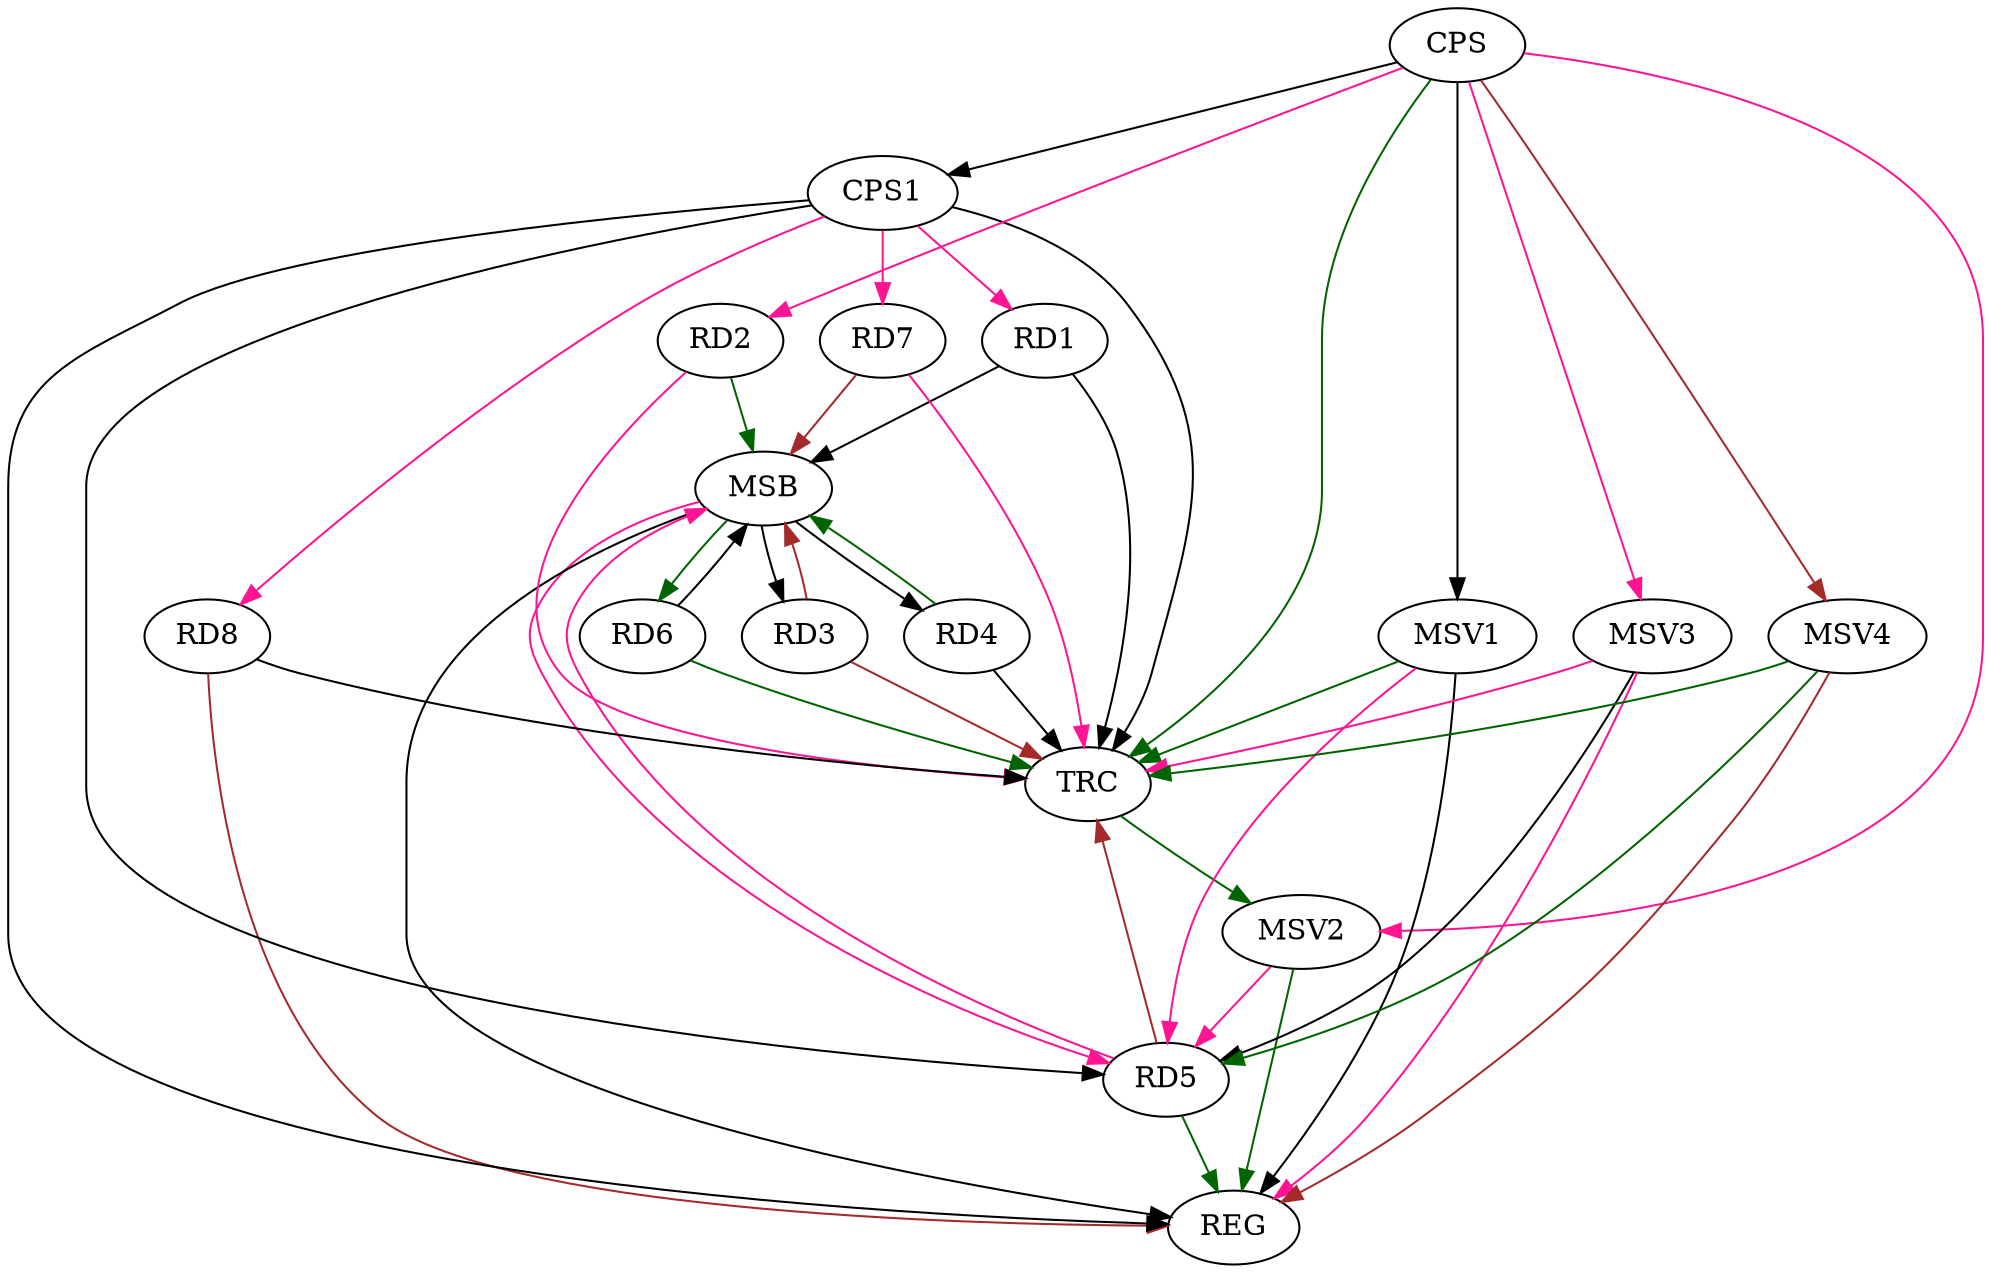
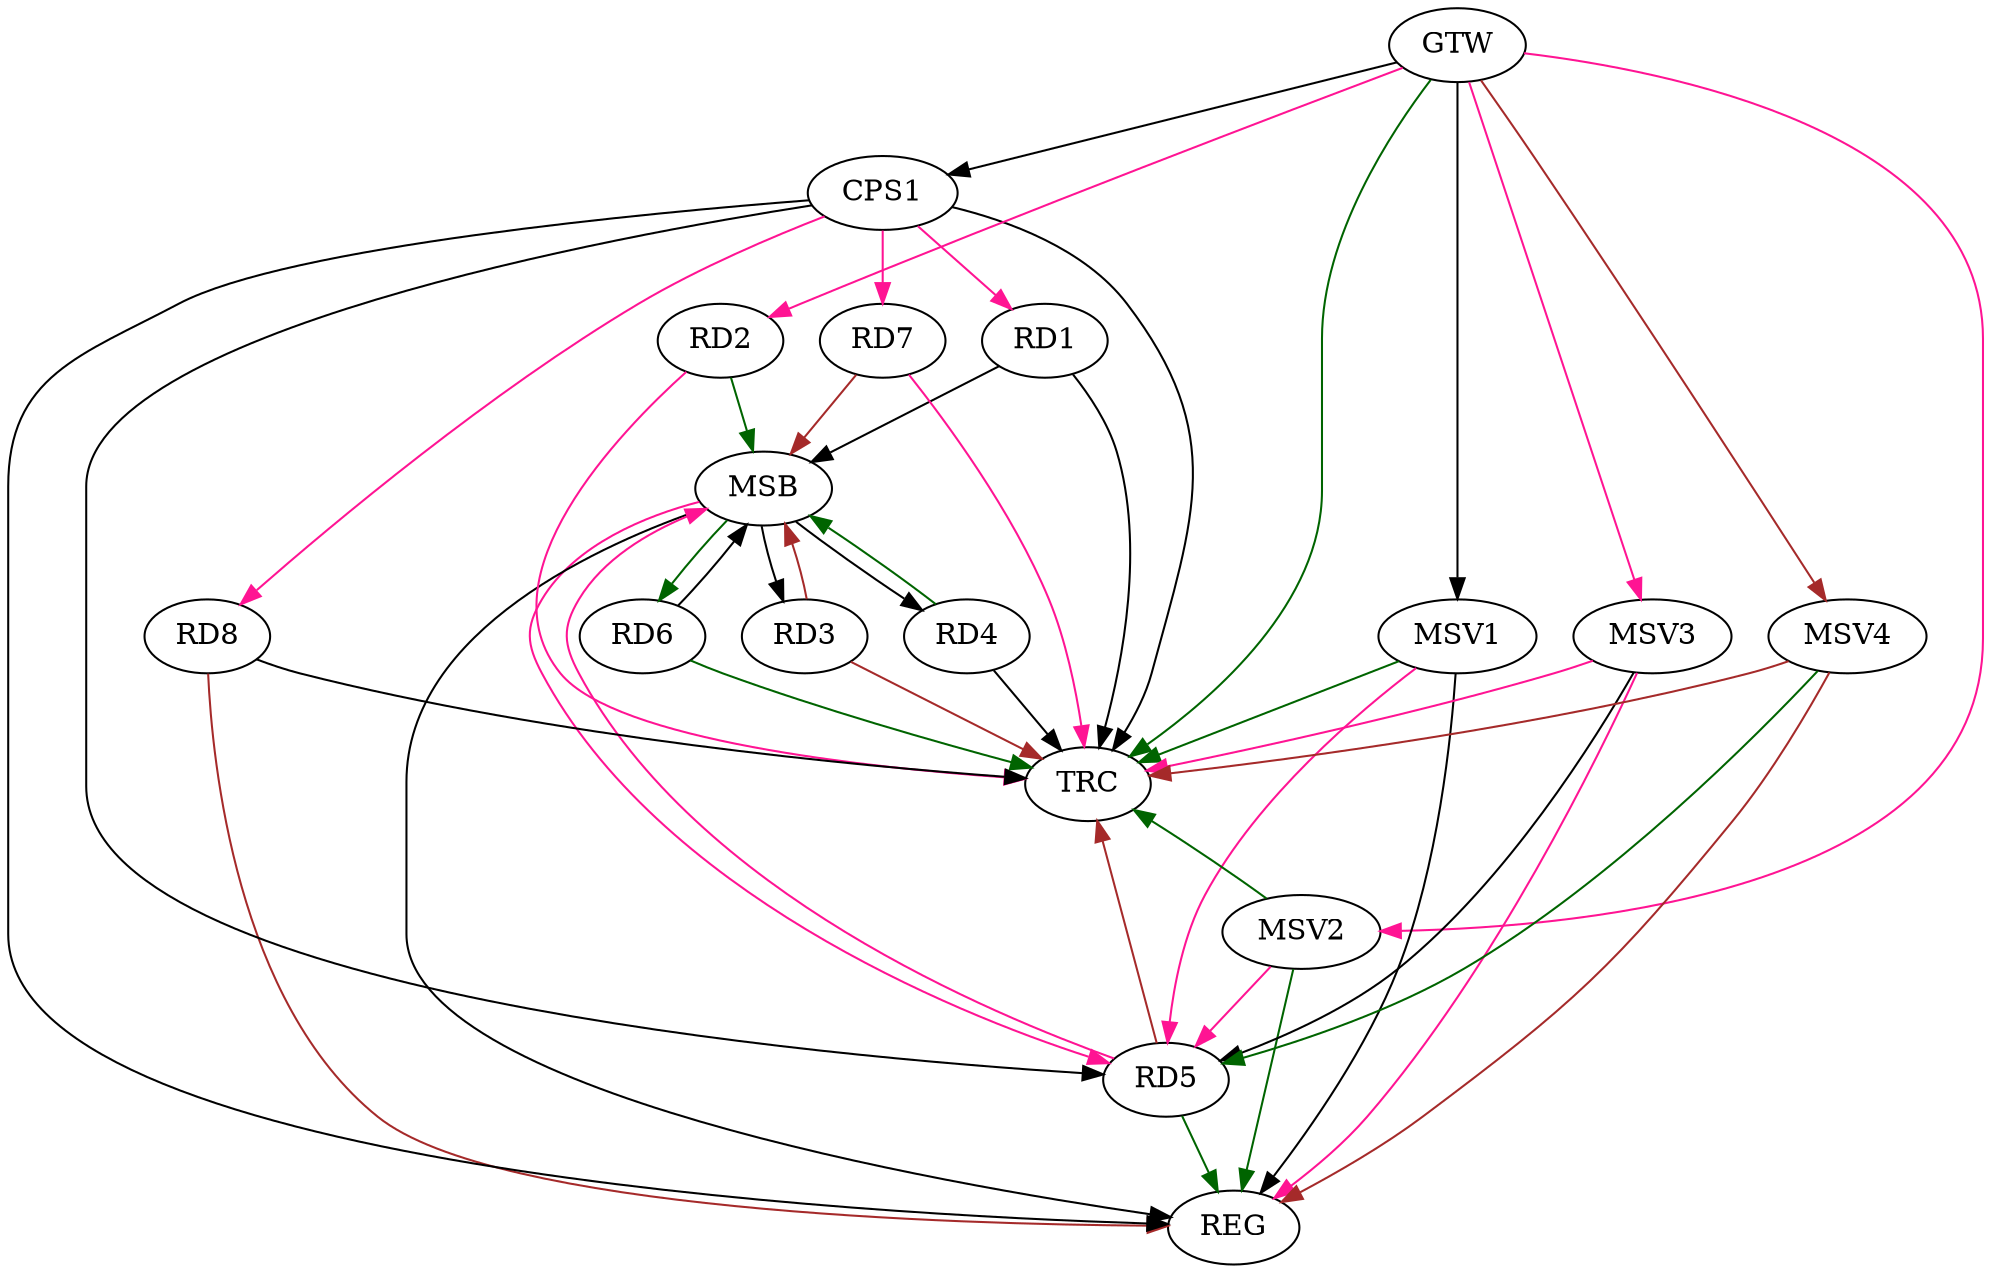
(1457, 45) -> (1457, 45)
(1482, 729) -> (1482, 729)
(1176, 855) -> (1210, 859)
